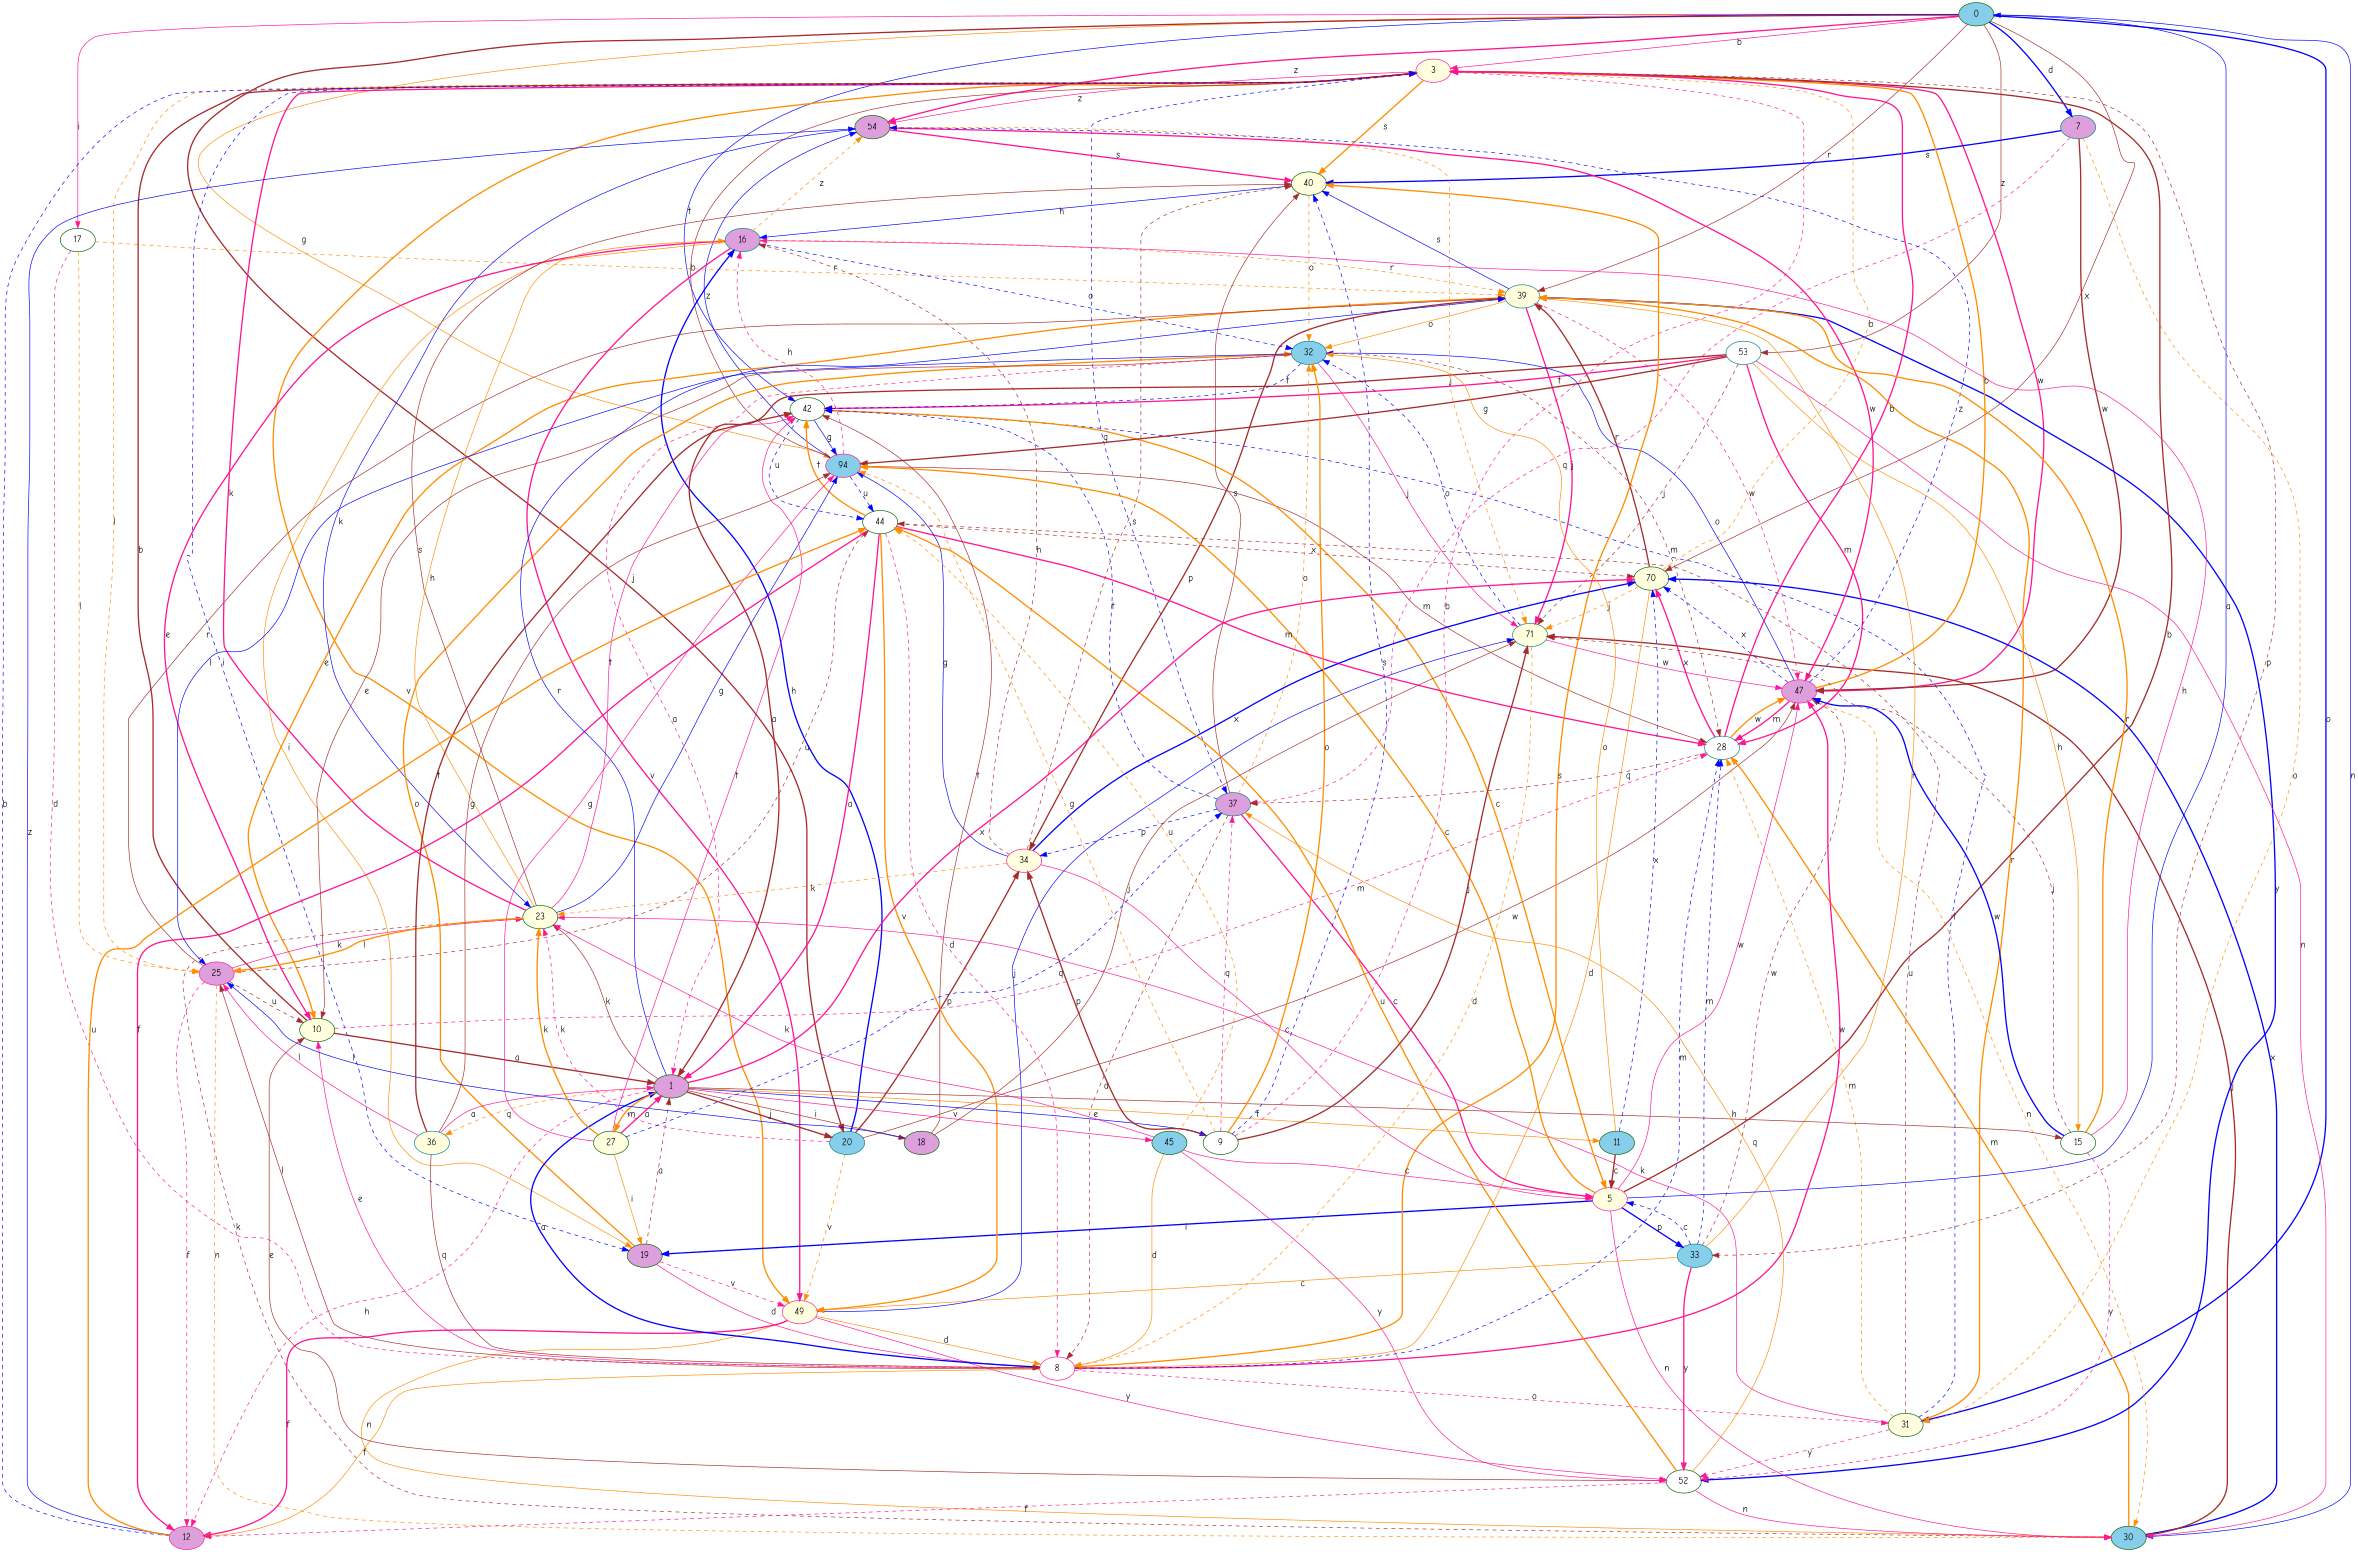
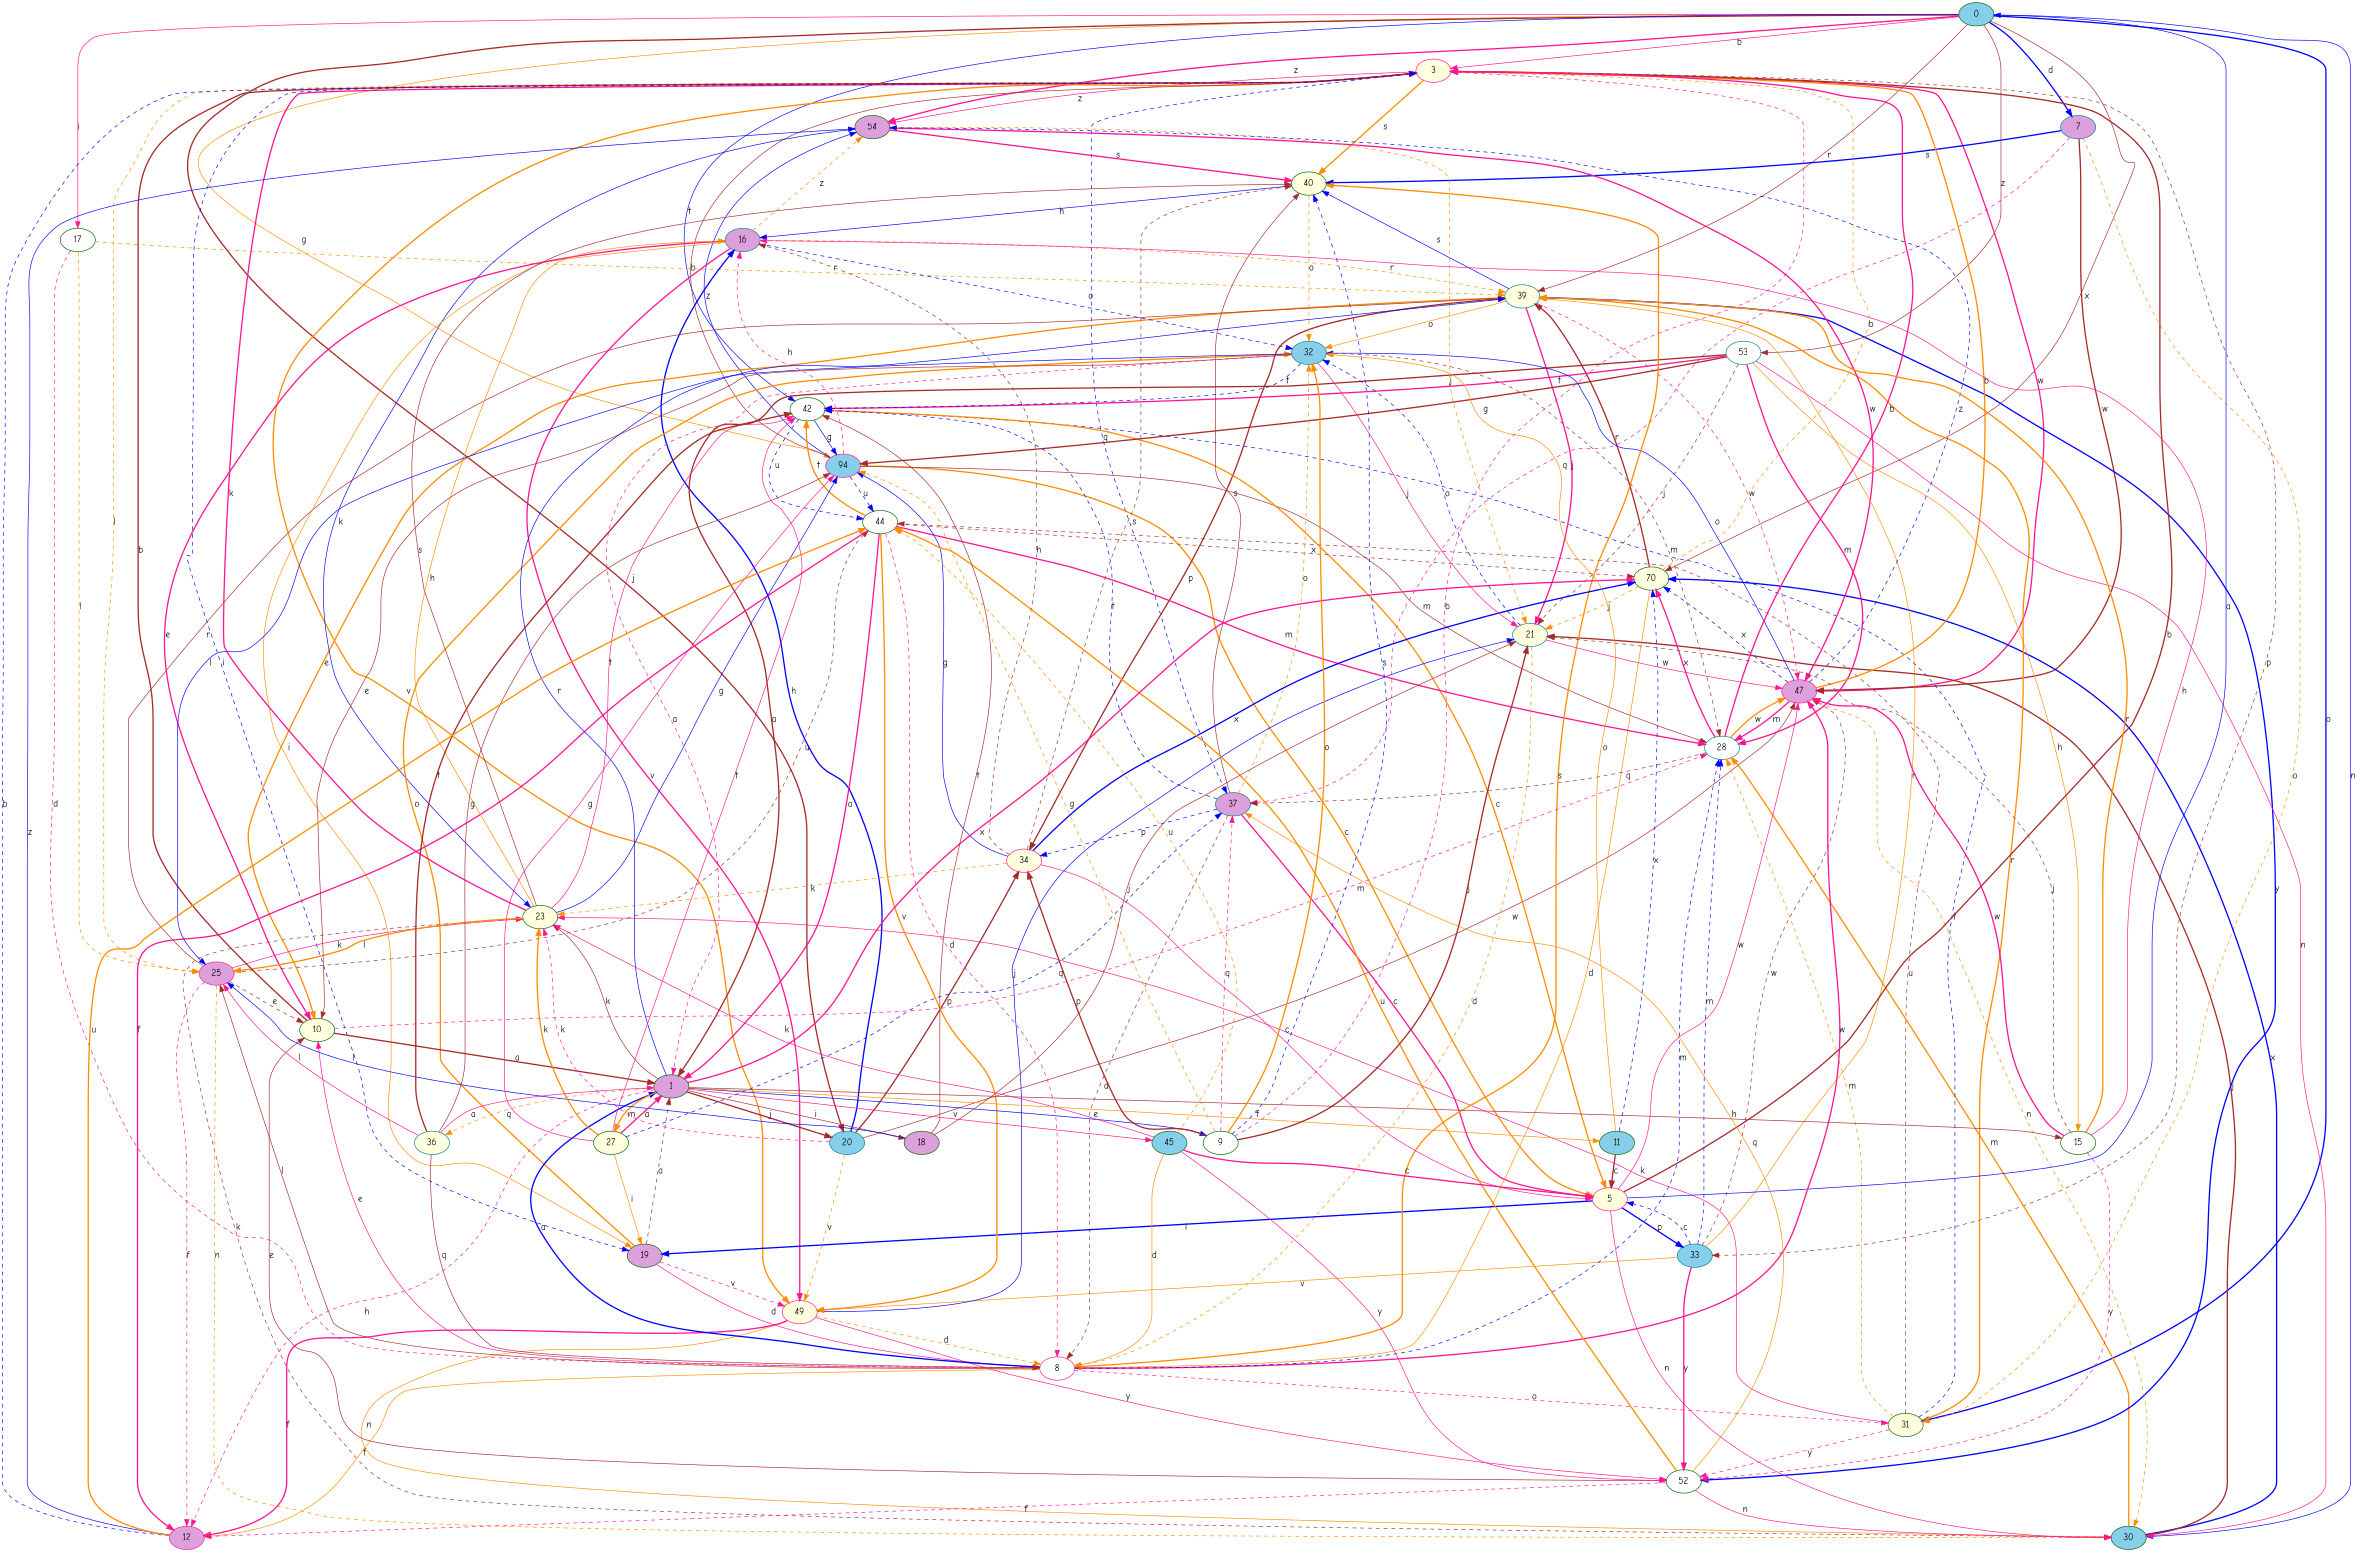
(1530, 635) -> (1530, 635)
(1346, 700) -> (1279, 741)
(1986, 901) -> (1986, 901)
(275, 1002) -> (275, 1002)
(1384, 1173) -> (1384, 1173)
(1303, 1284) -> (1303, 1284)
(925, 1340) -> (925, 1340)
